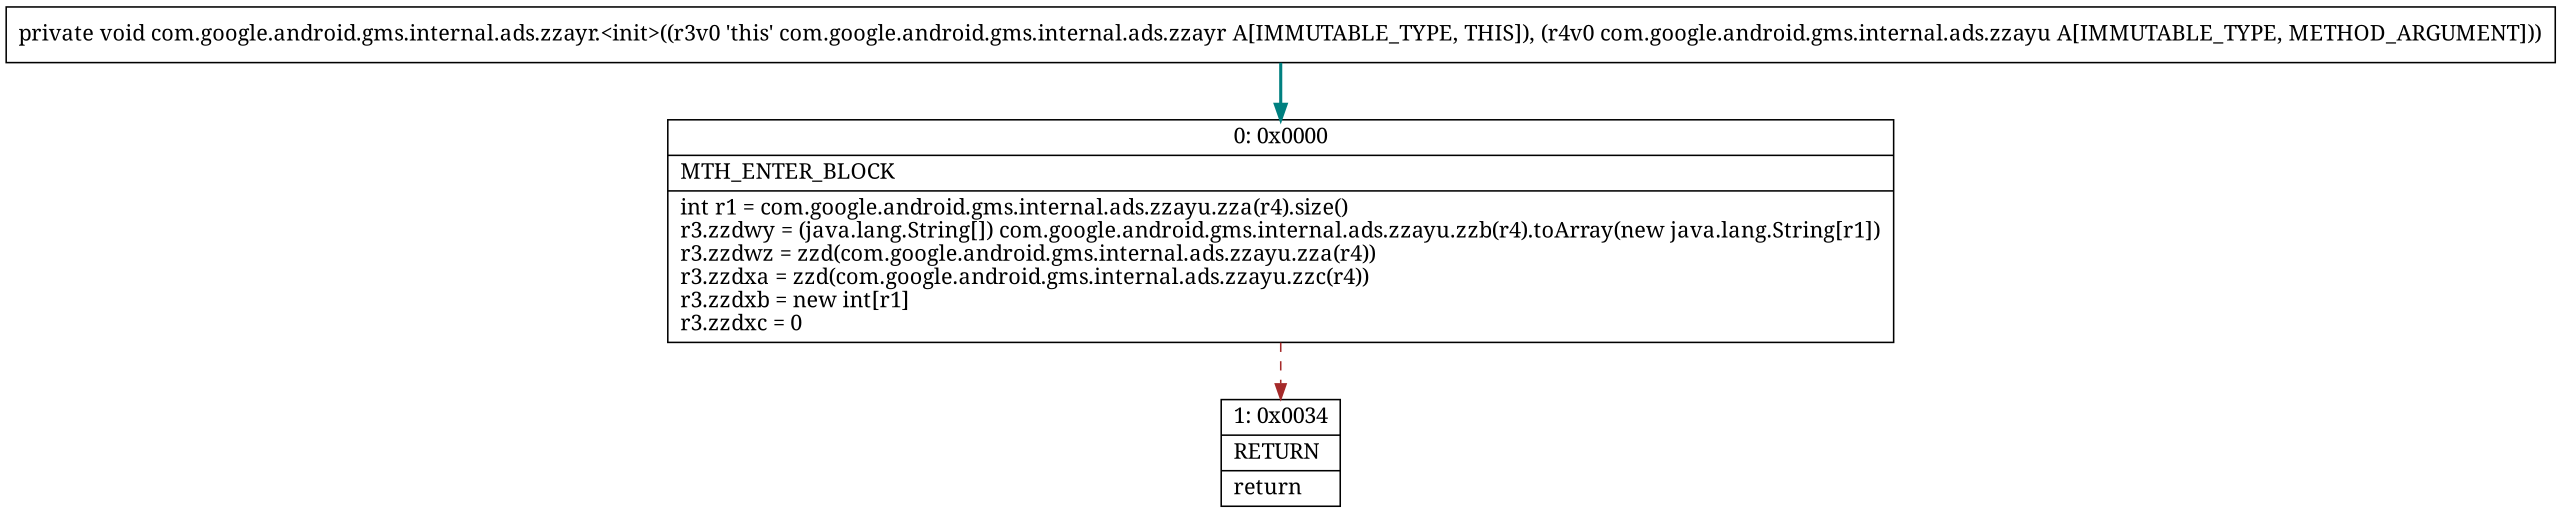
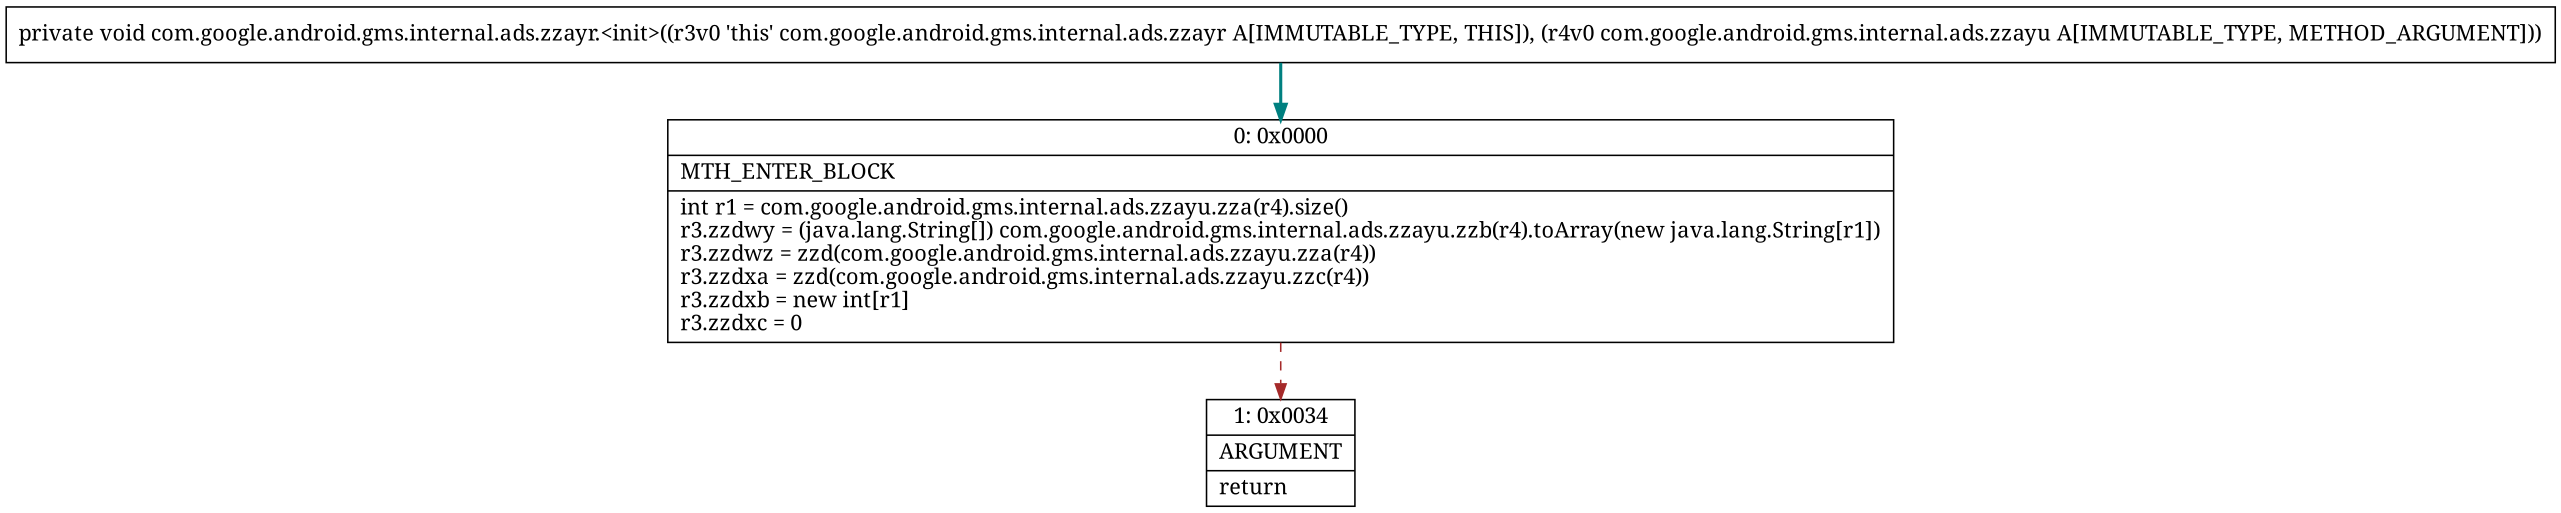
(1277, 452) -> (1281, 452)
